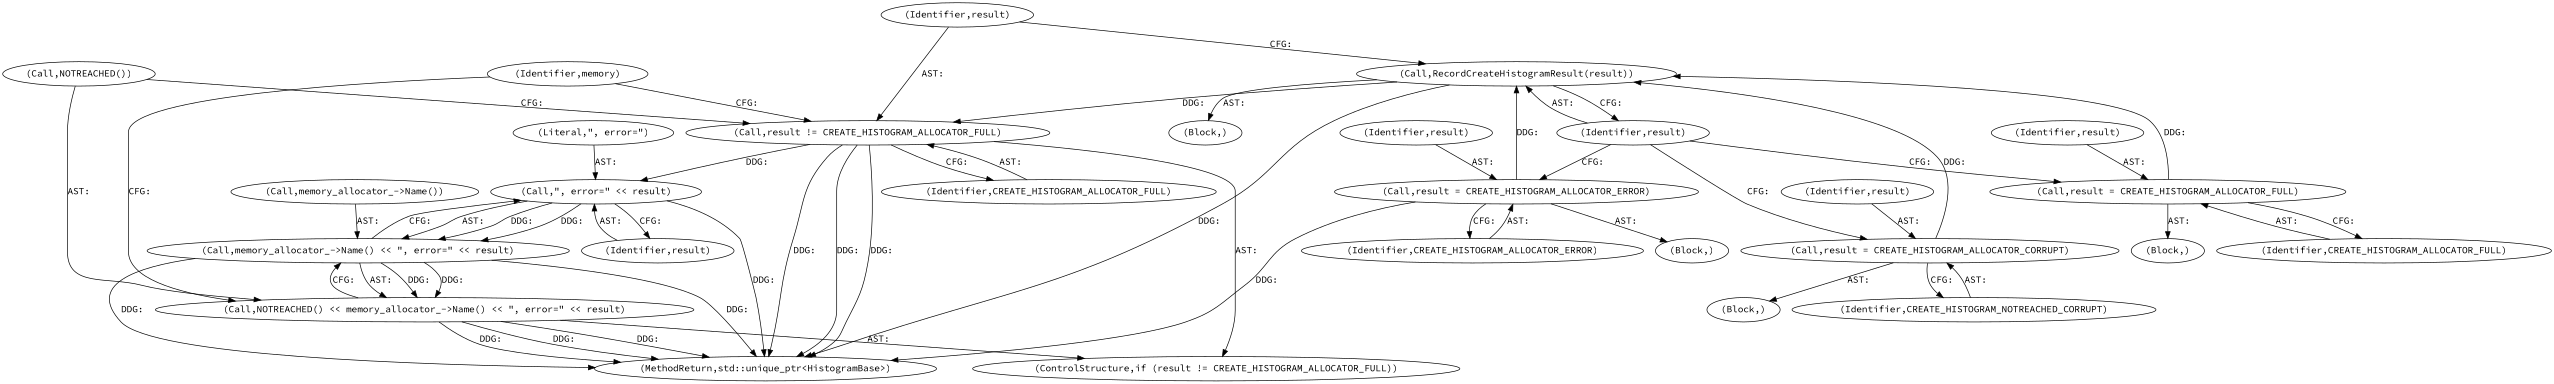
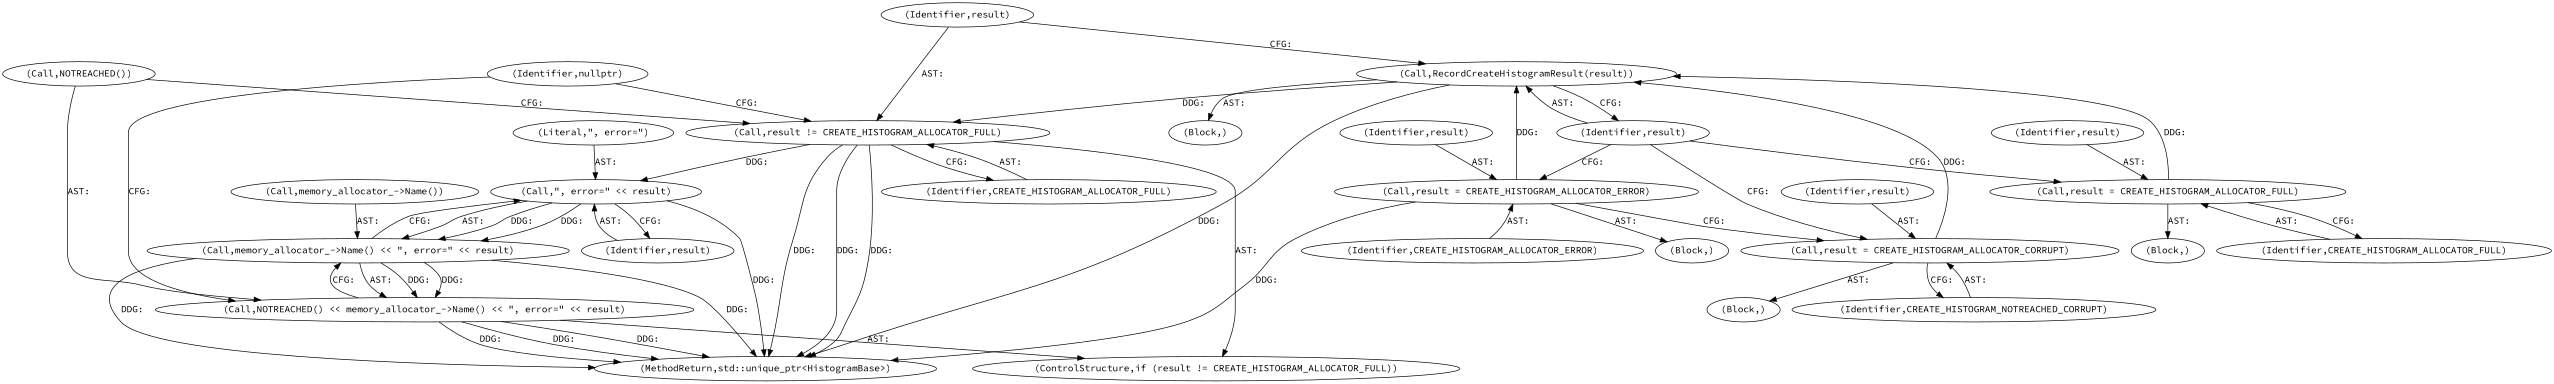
(568, 74) -> (568, 74)
(1474, 215) -> (1696, 225)
